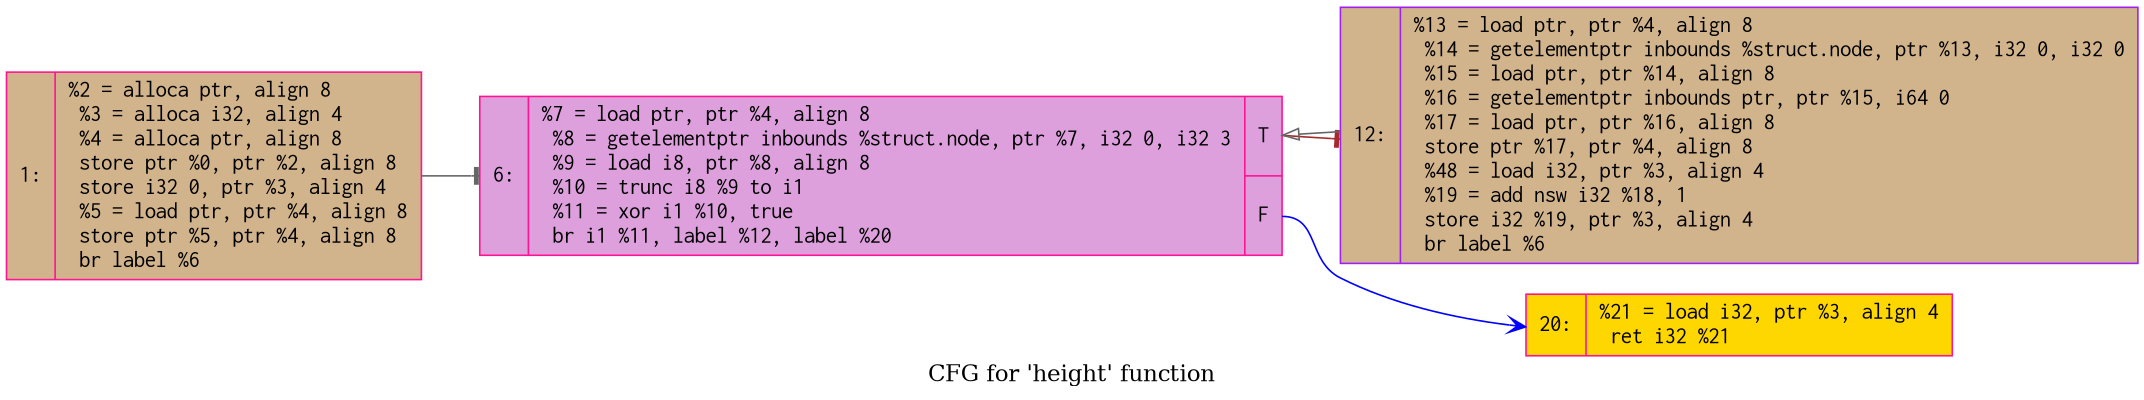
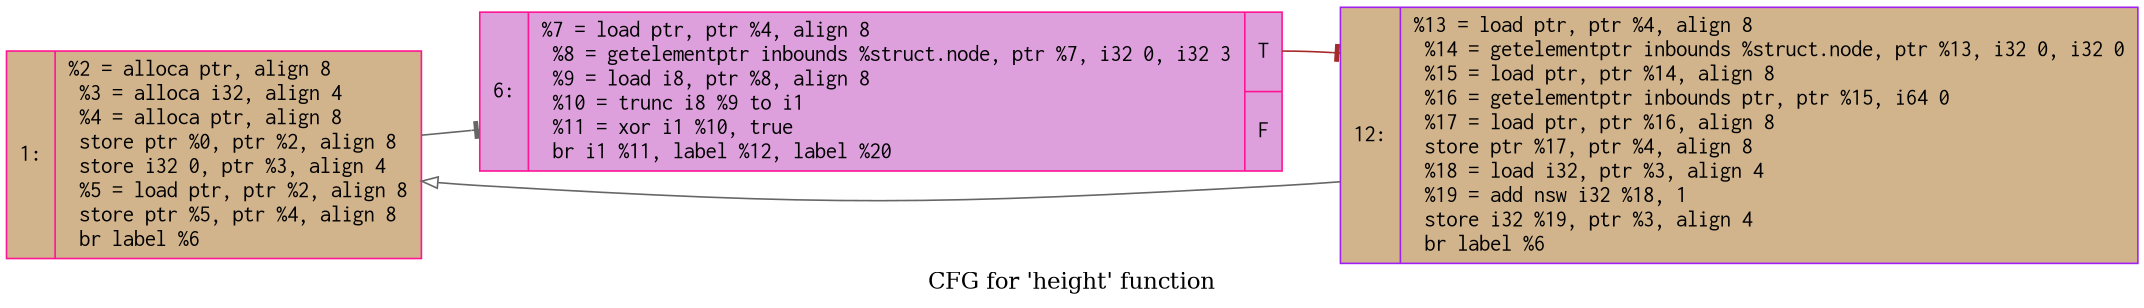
(1320, 133) -> (889, 201)
(1589, 171) -> (1589, 171)
(238, 212) -> (238, 190)
(1739, 325) -> none
